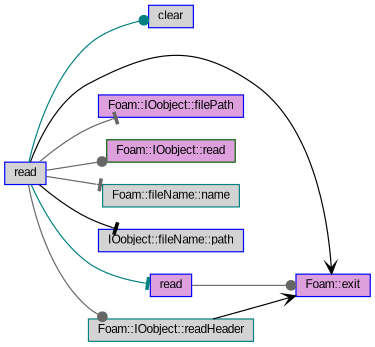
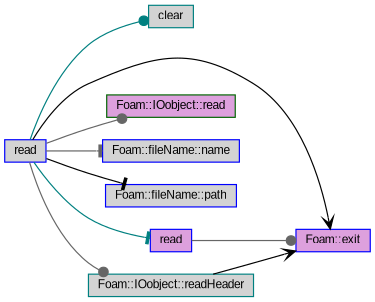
(171, 17) -> (171, 17)
(171, 106) -> none
(171, 196) -> (171, 151)
(171, 241) -> (171, 196)
